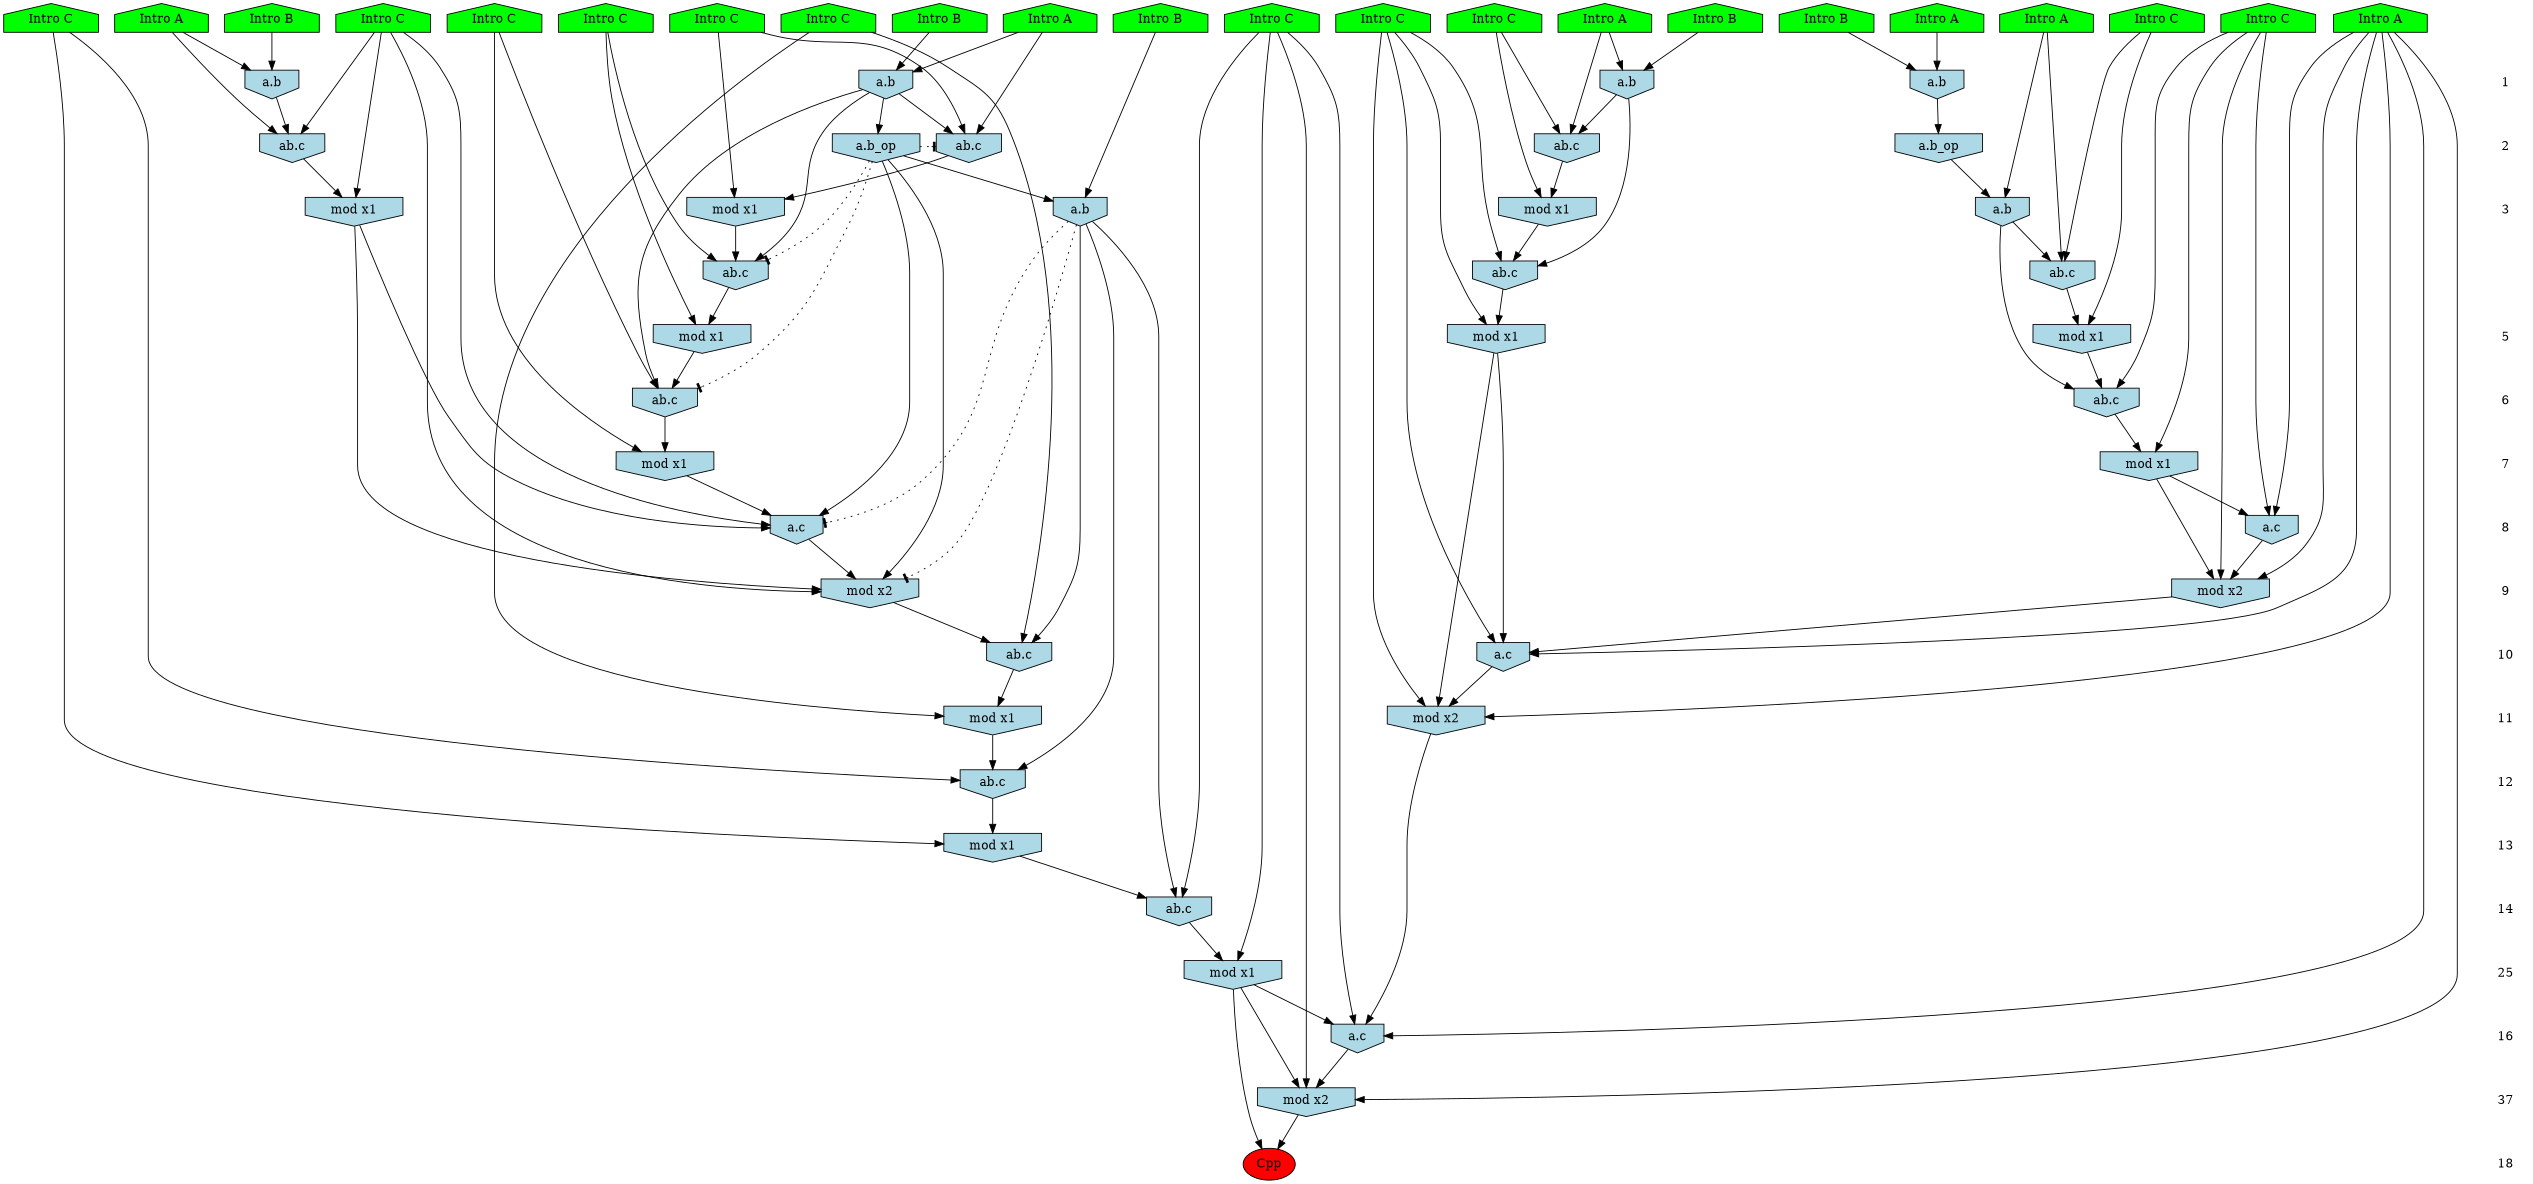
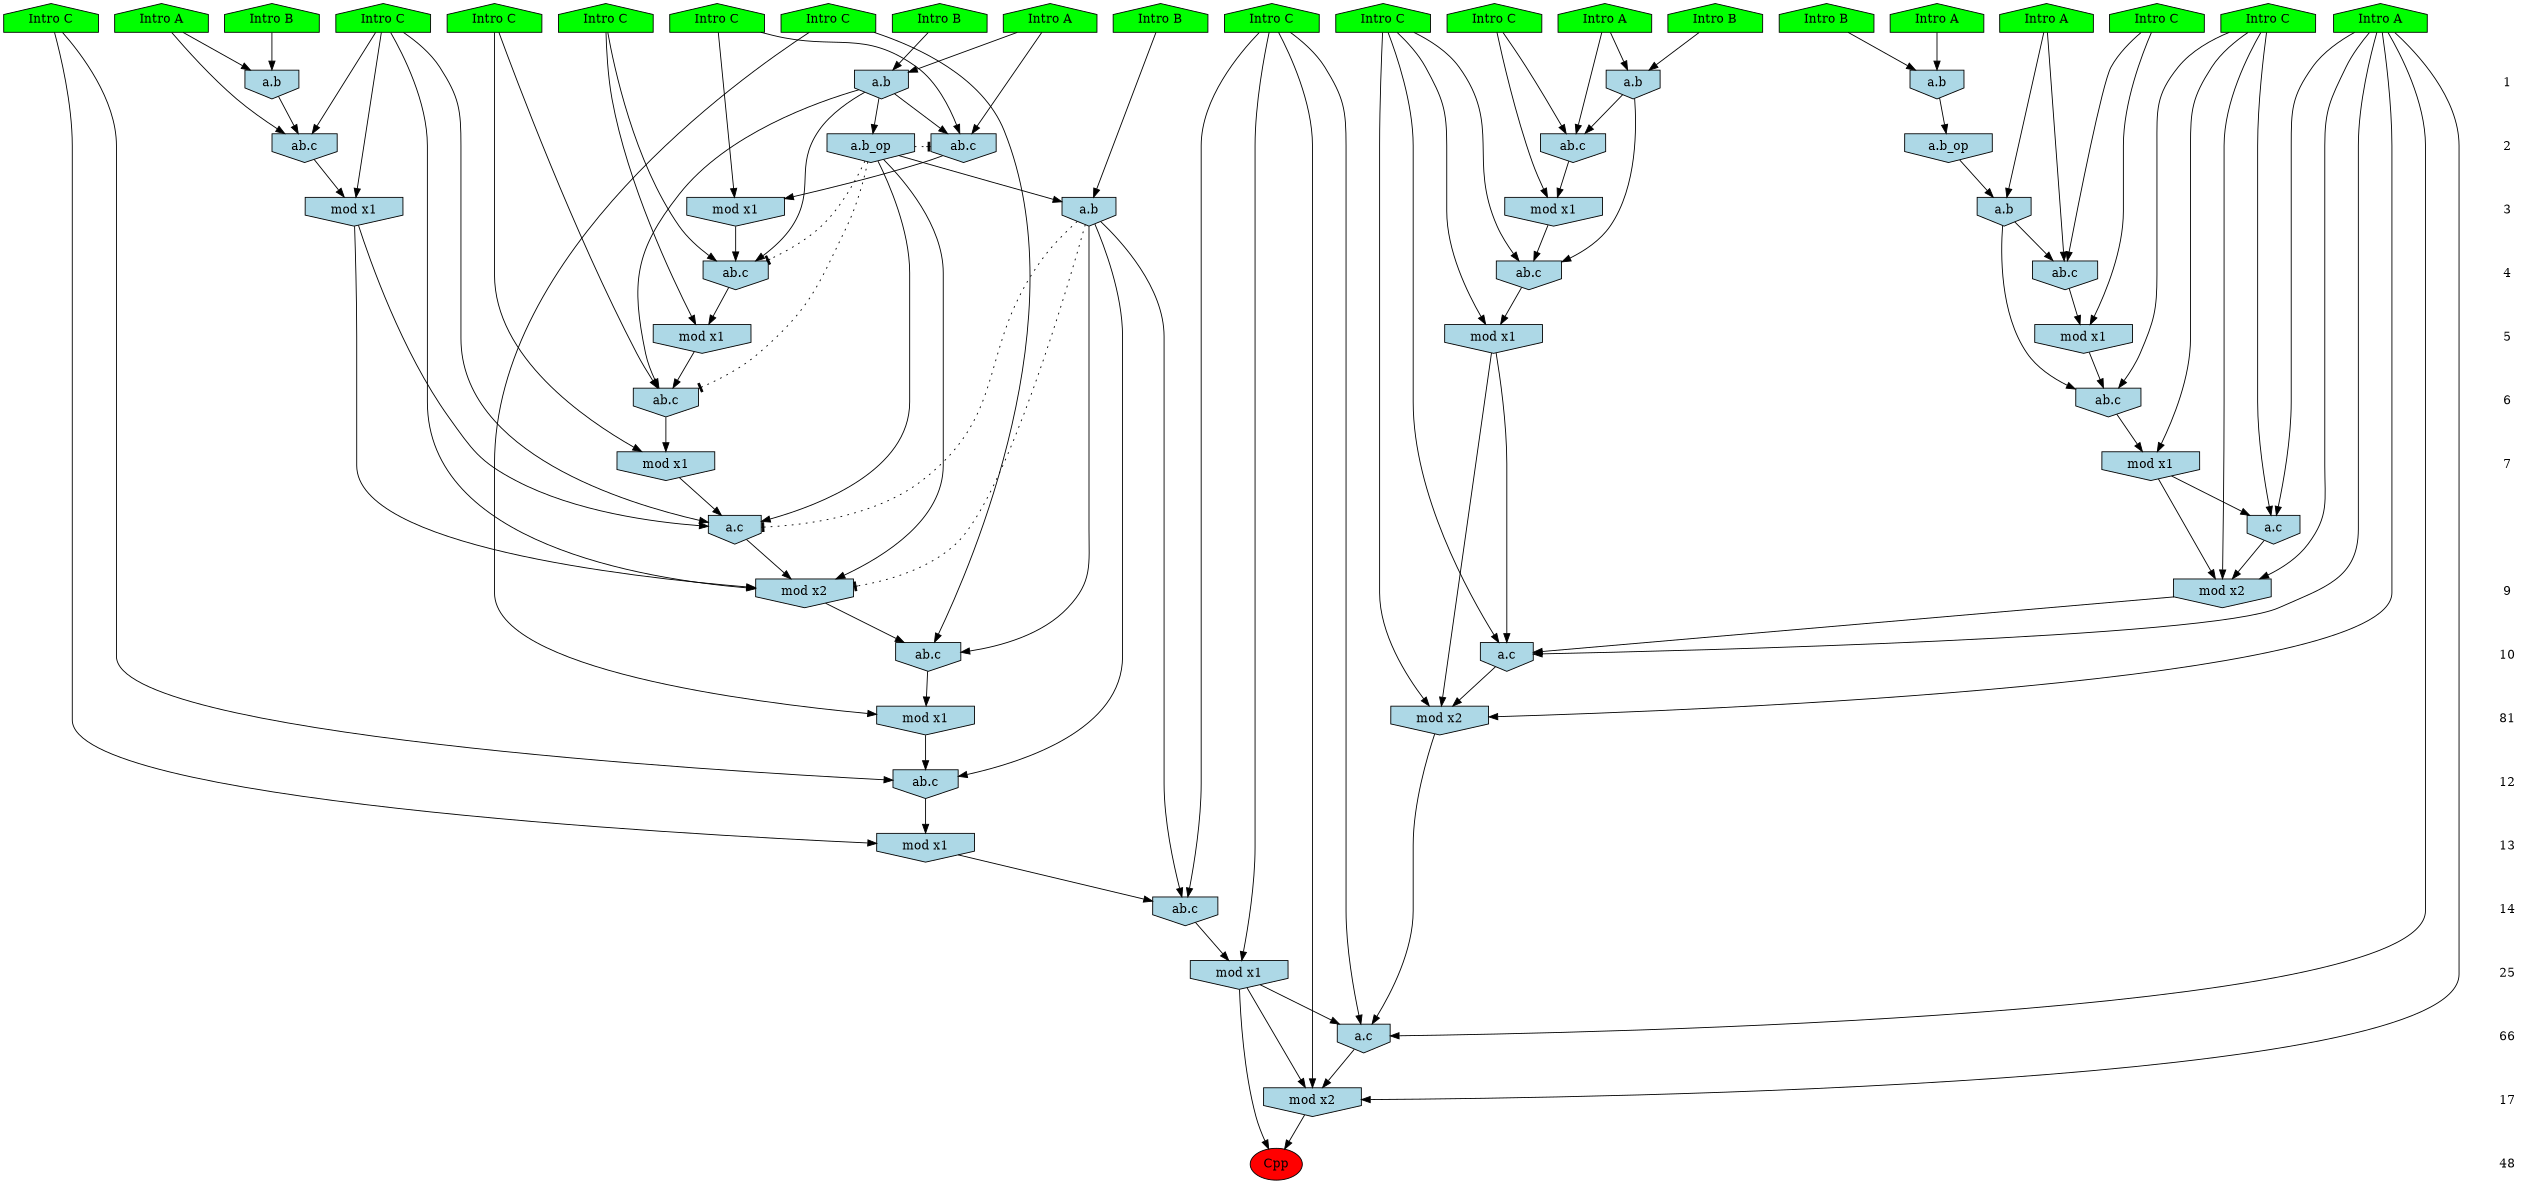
none -> (2508, 274)
(2506, 528) -> none
(2506, 719) -> (2508, 719)
(2506, 1037) -> (2508, 1037)
(2506, 1101) -> (2508, 1101)
(2506, 1164) -> (2508, 1164)
